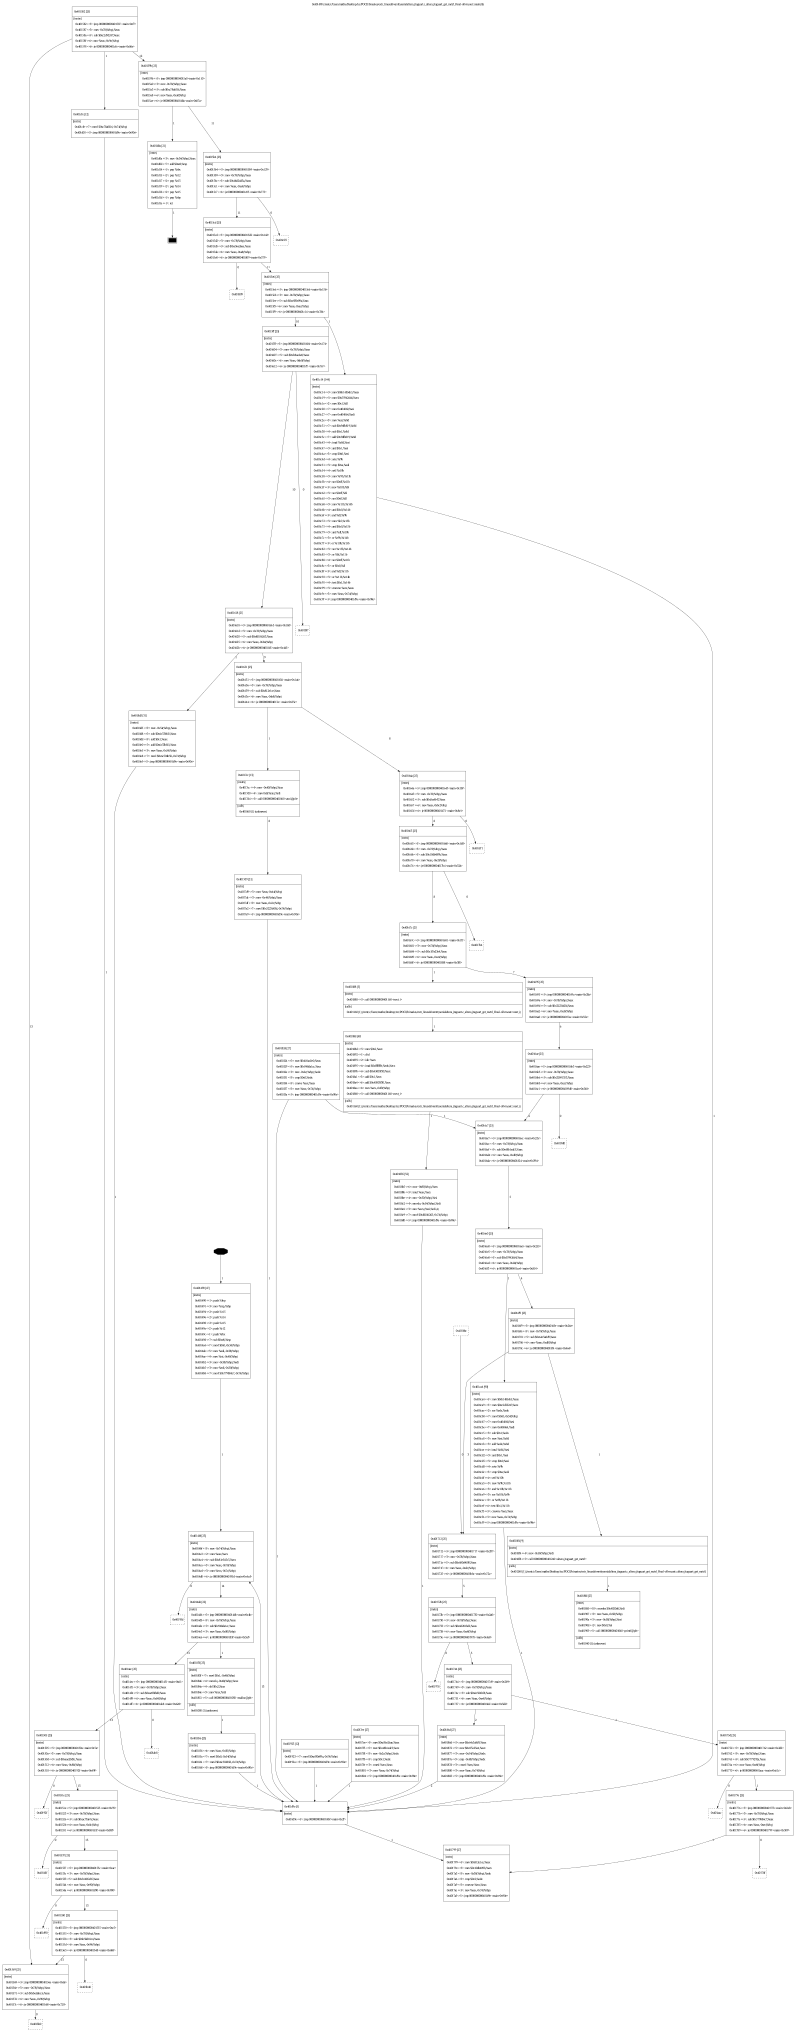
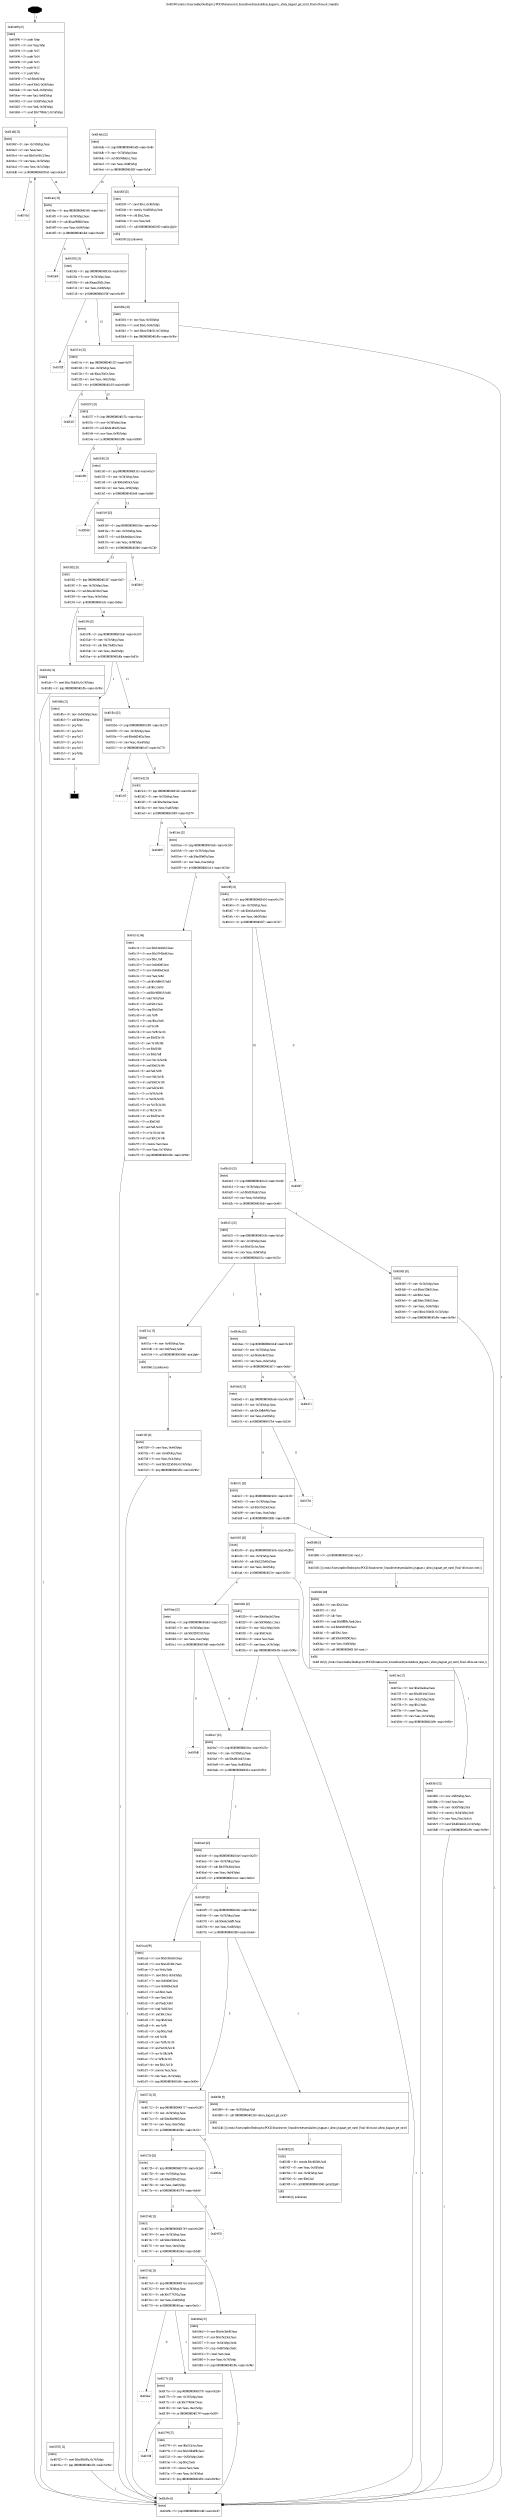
(29, 990) -> (111, 557)
(460, 1434) -> (210, 2150)
(221, 1589) -> (55, 185)
none -> (304, 1661)
(393, 1842) -> (189, 2488)
